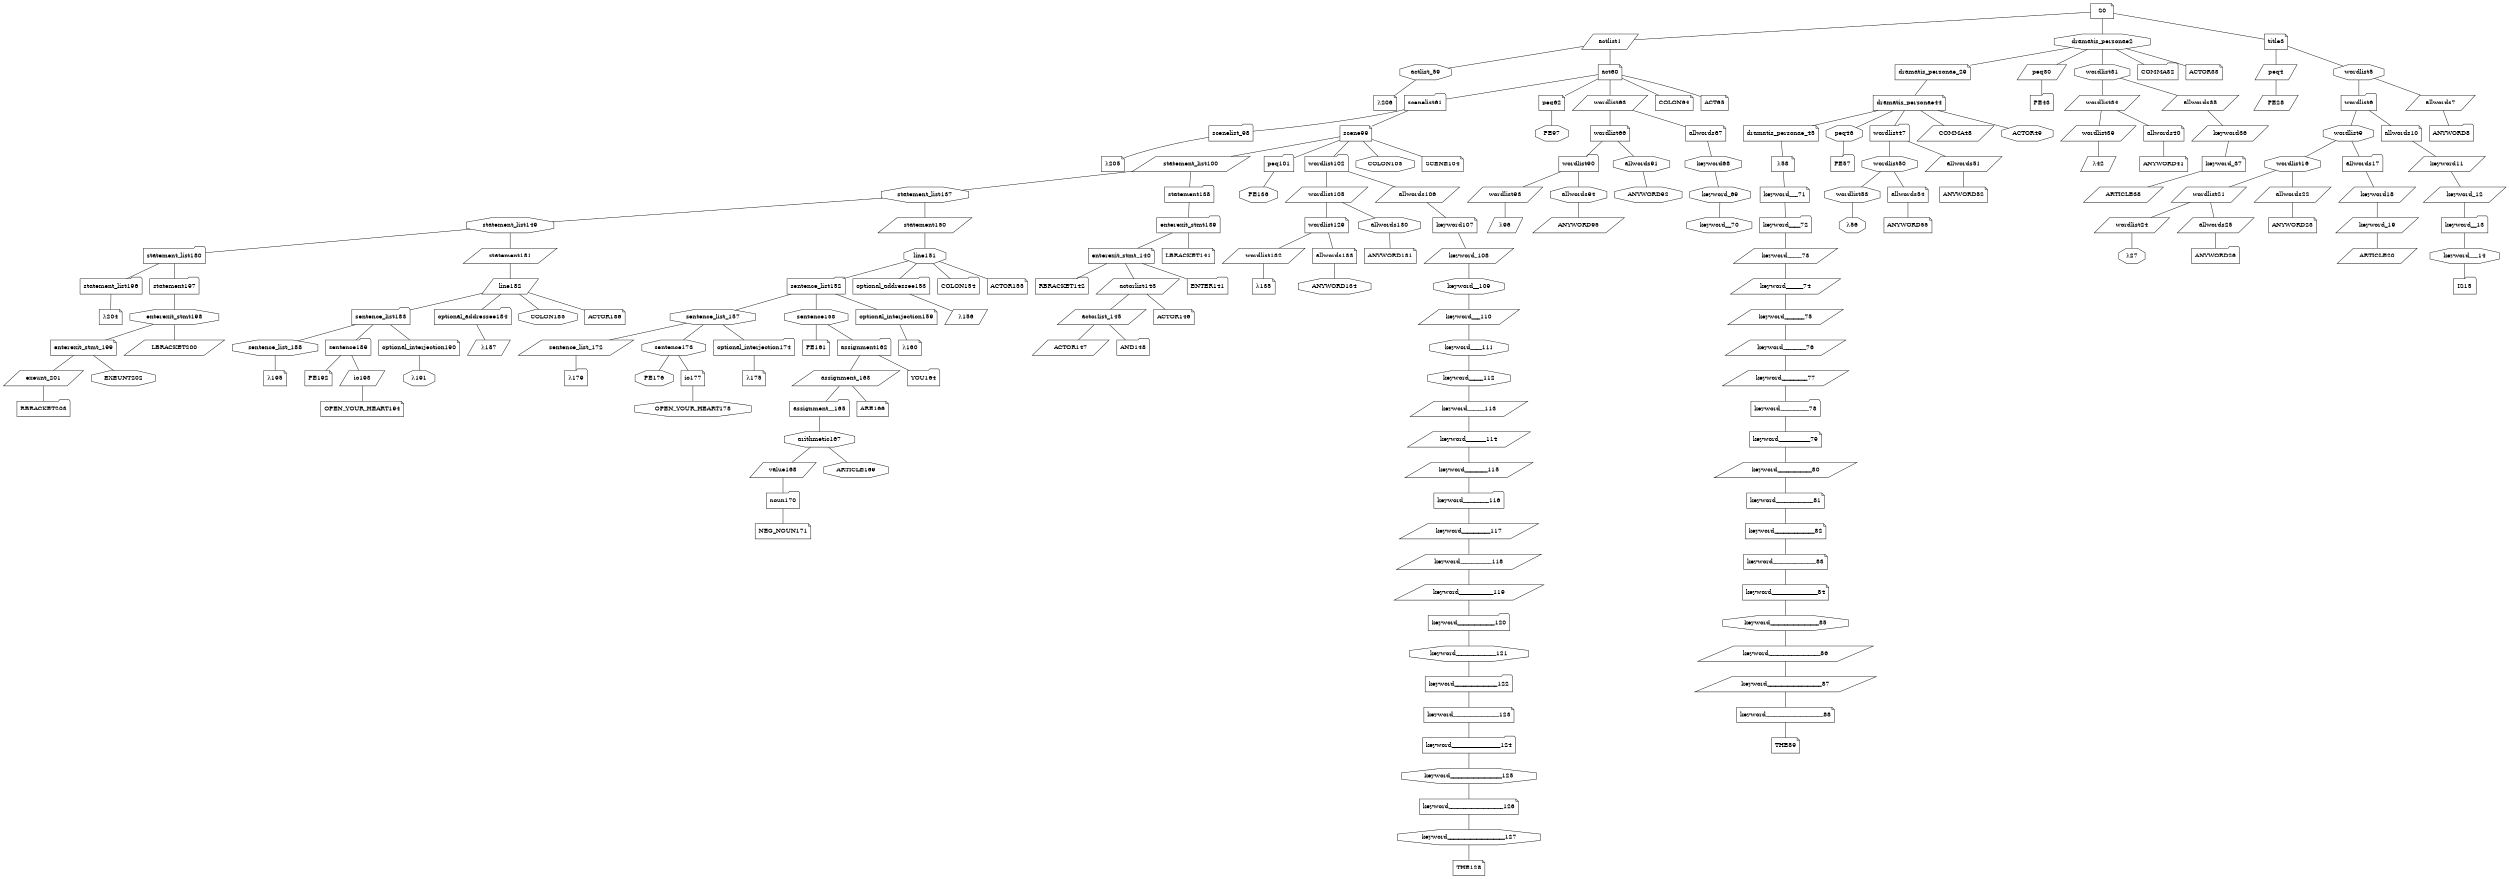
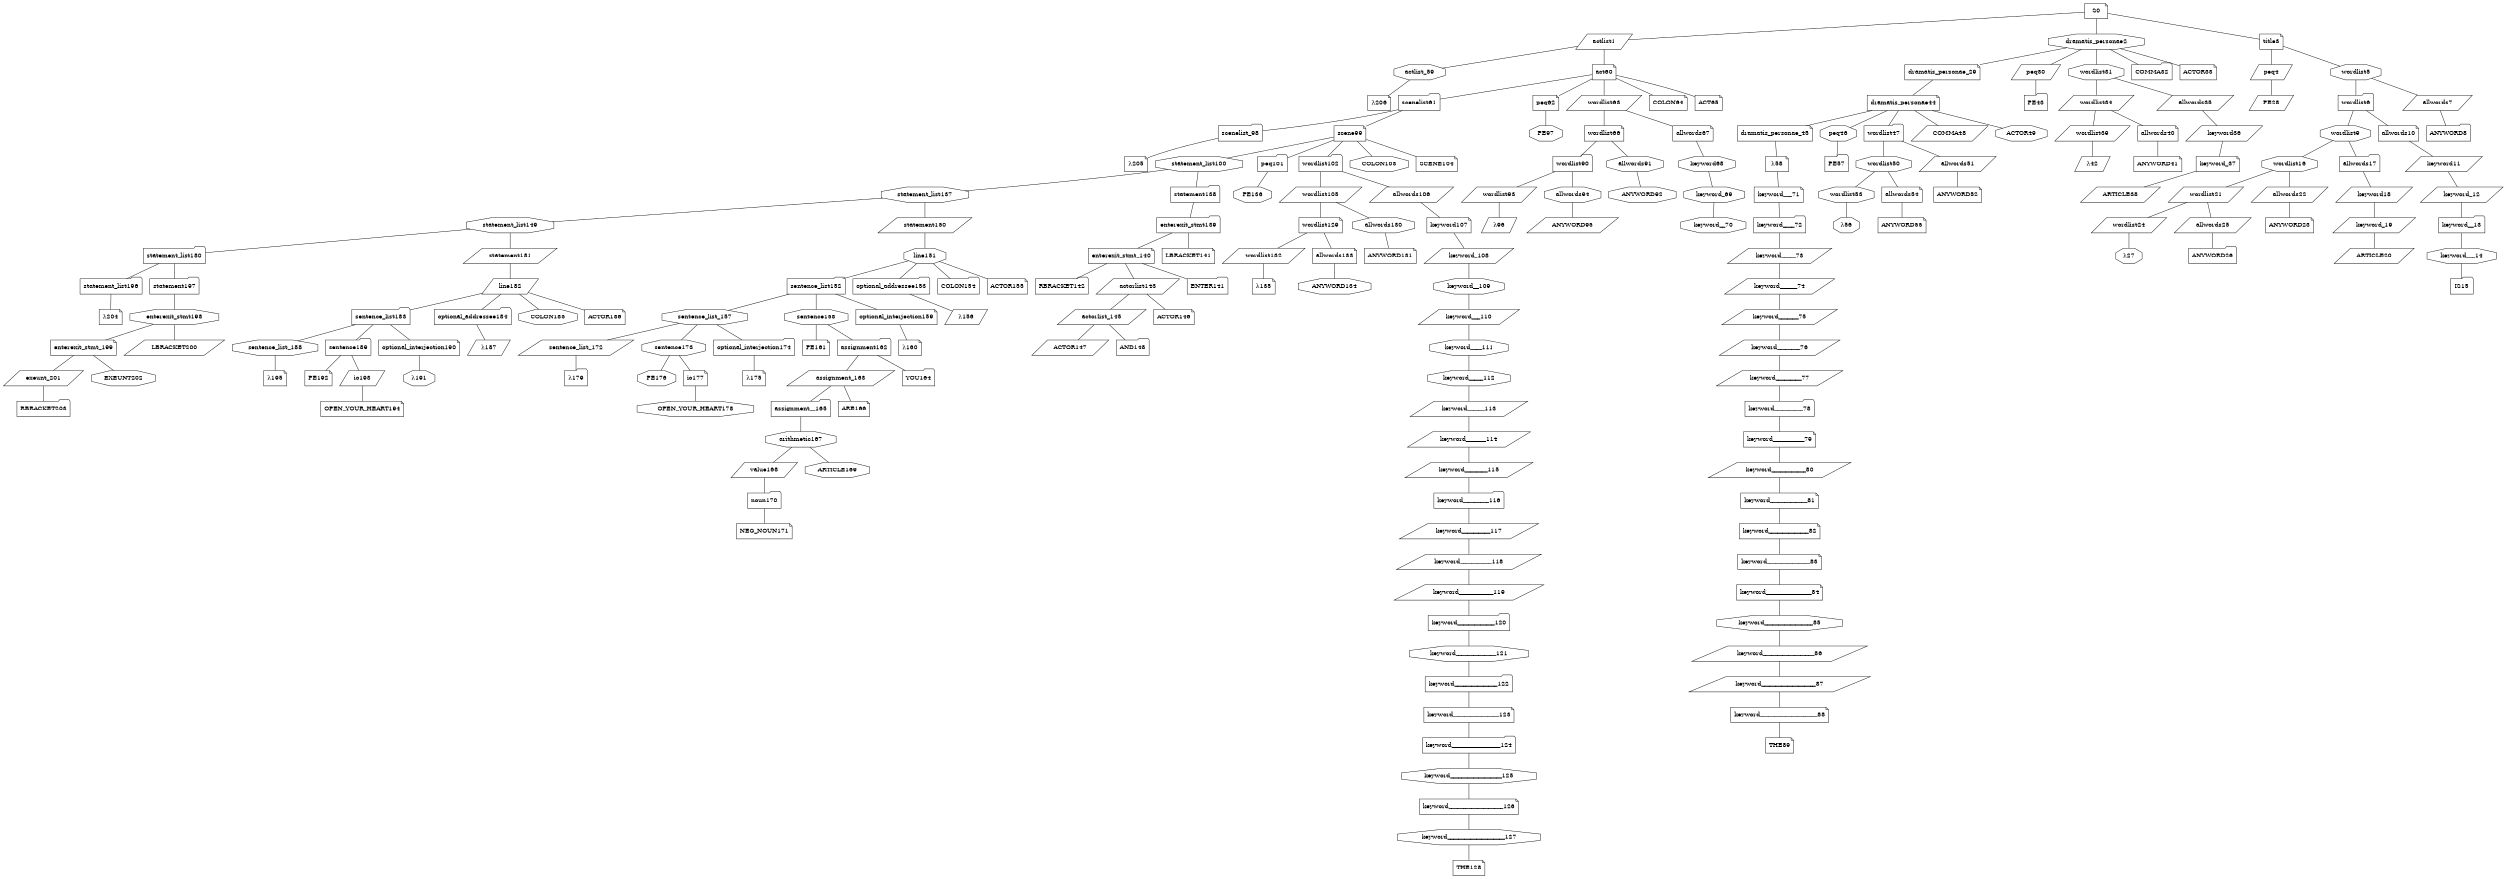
(1191, 164) -> (1199, 164)
